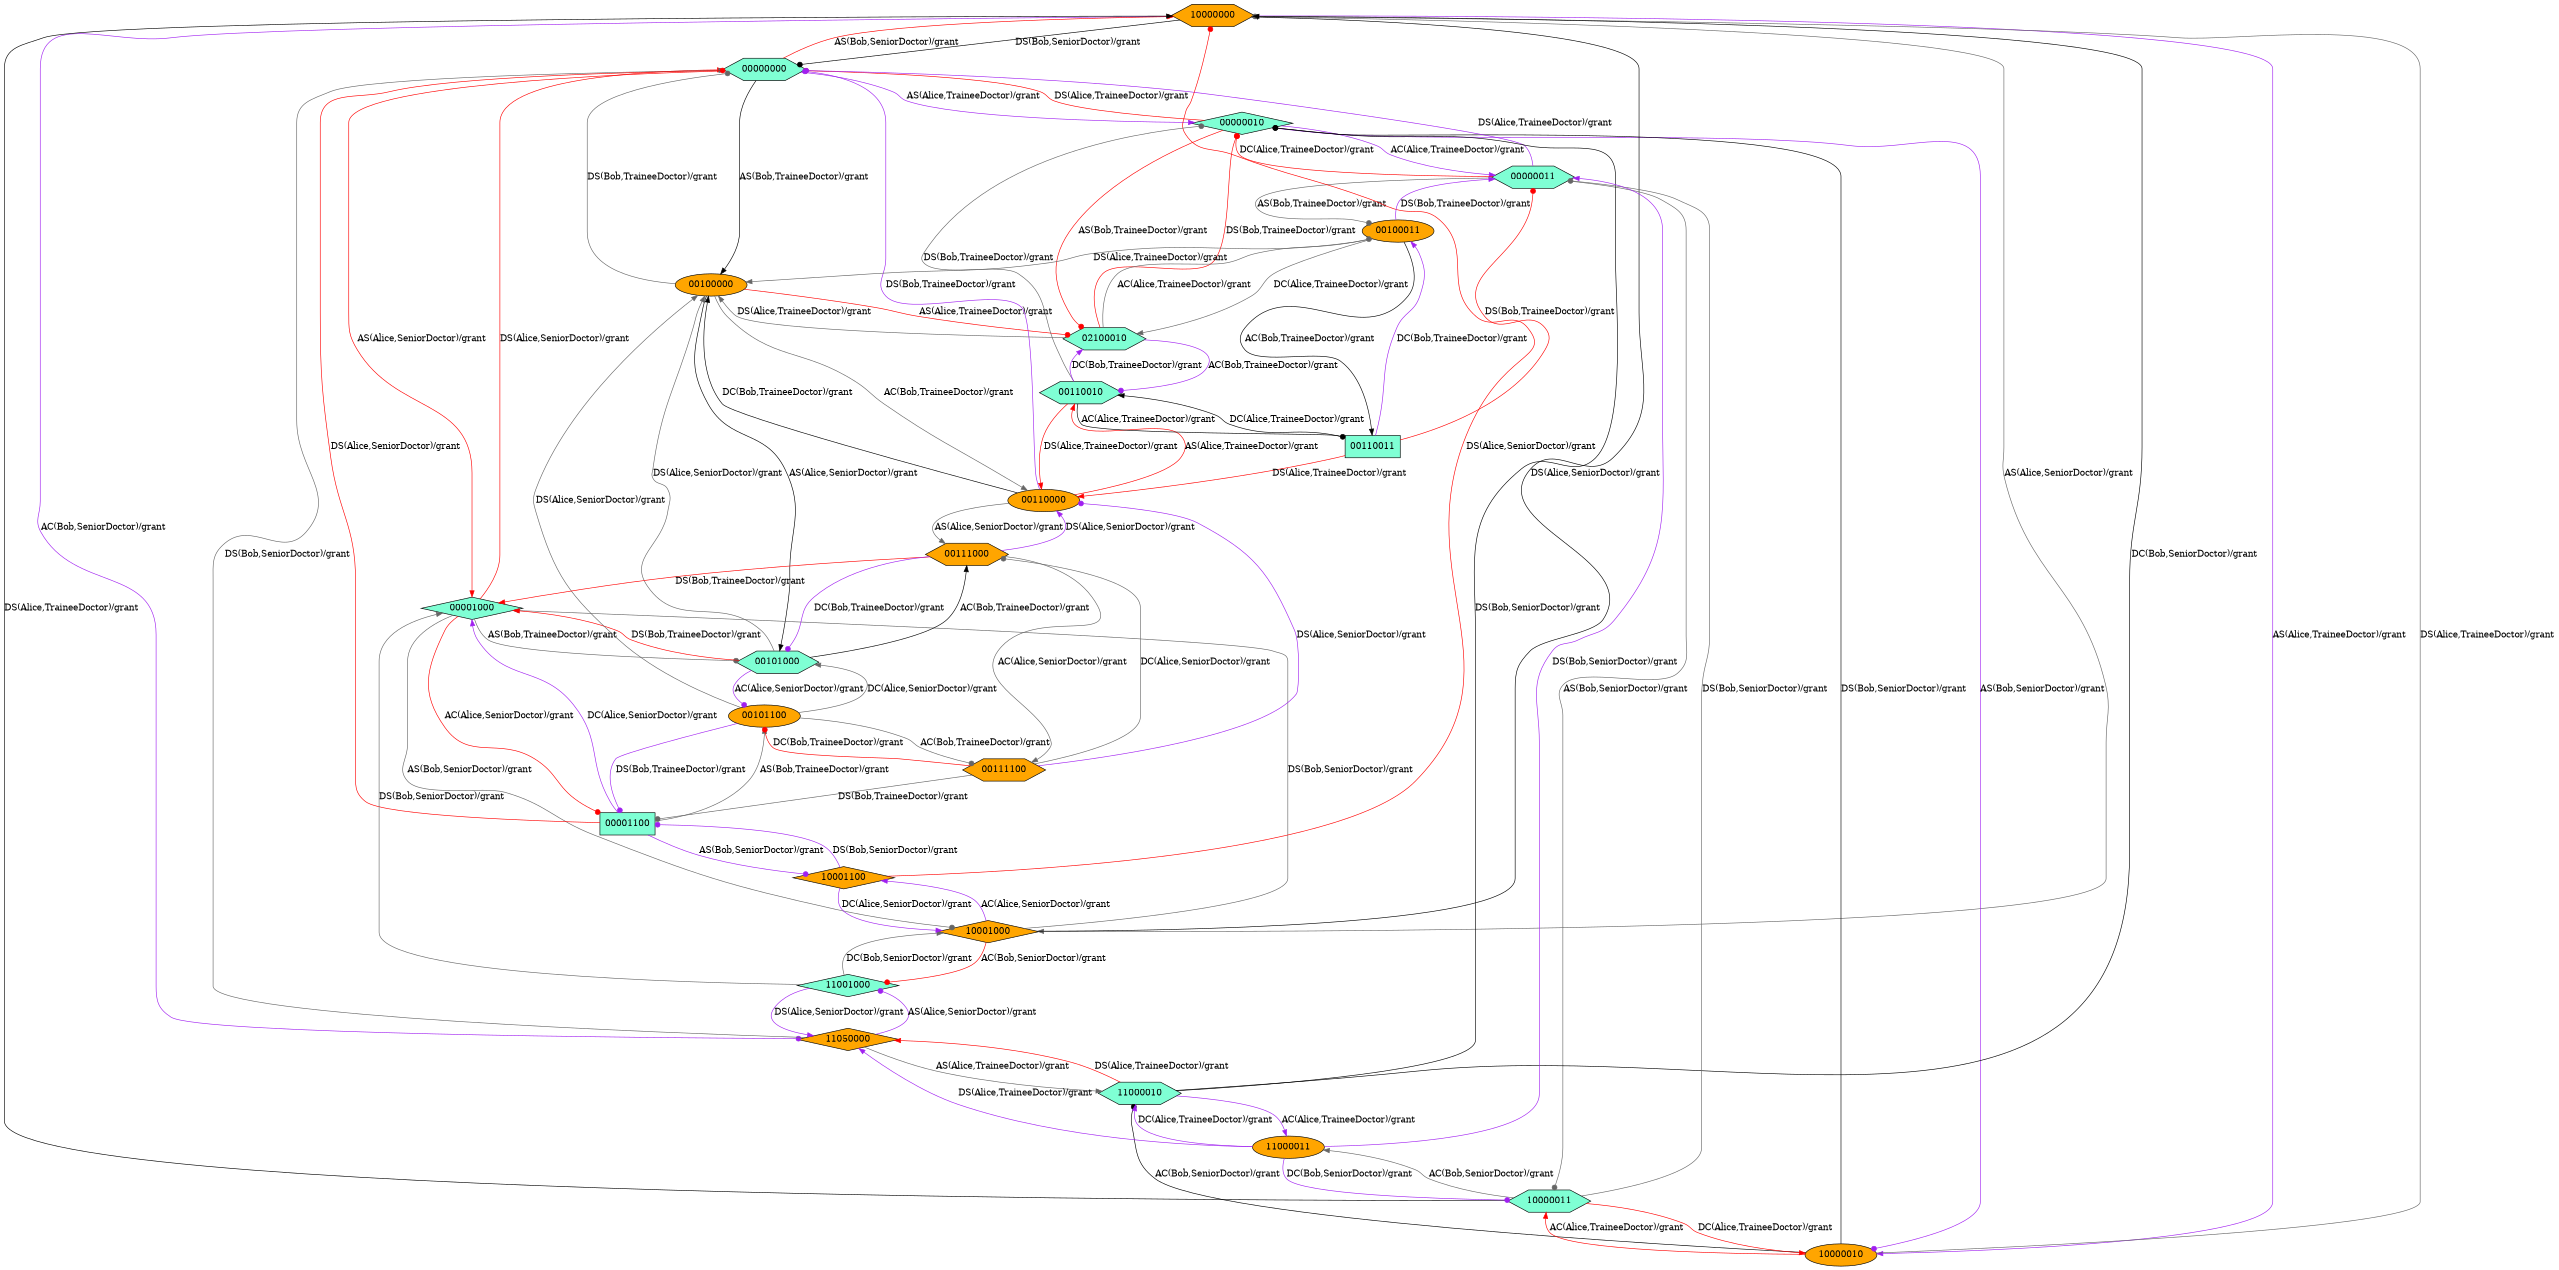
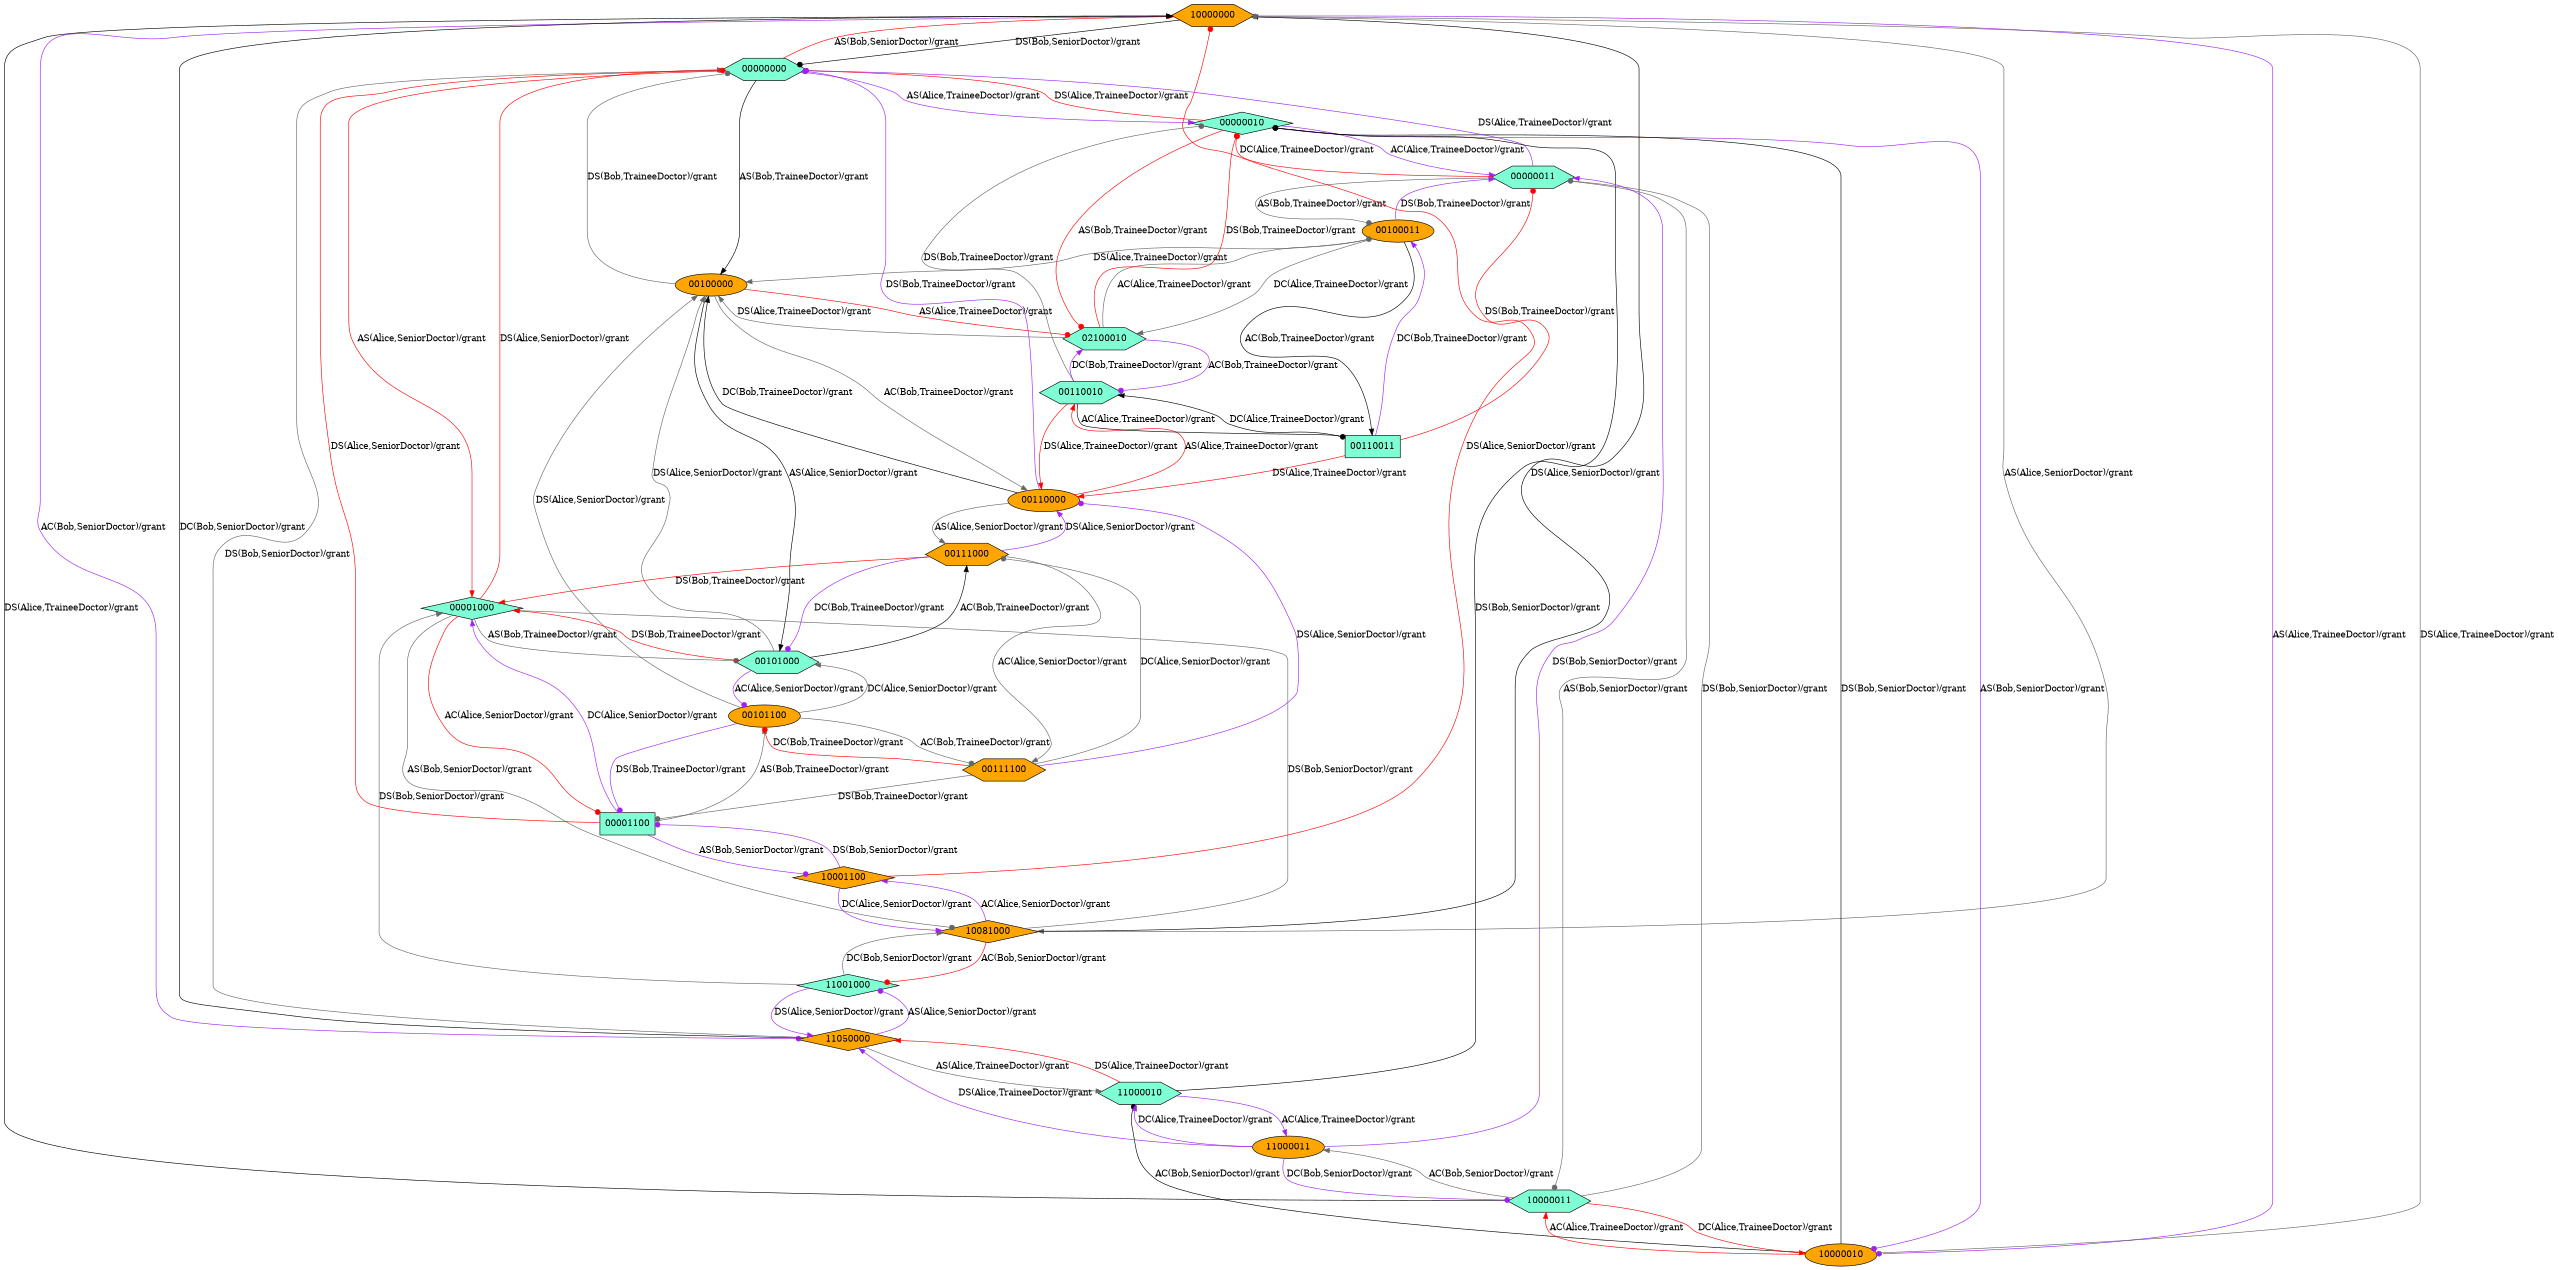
(2273, 322) -> (2273, 322)
(2130, 559) -> (180, 350)
(988, 932) -> (988, 932)
